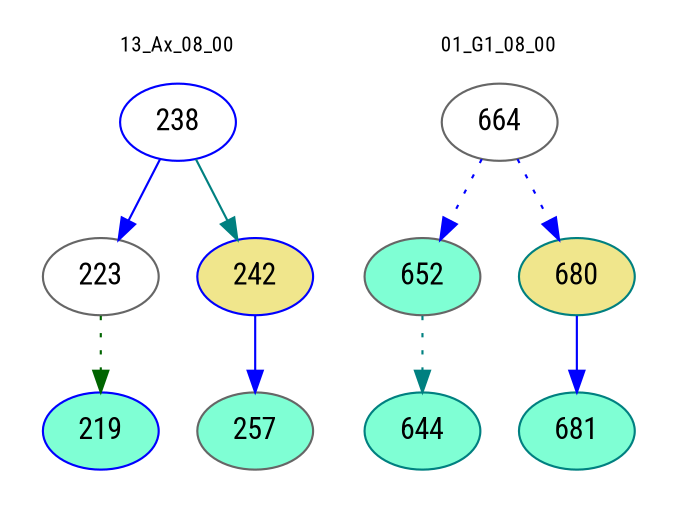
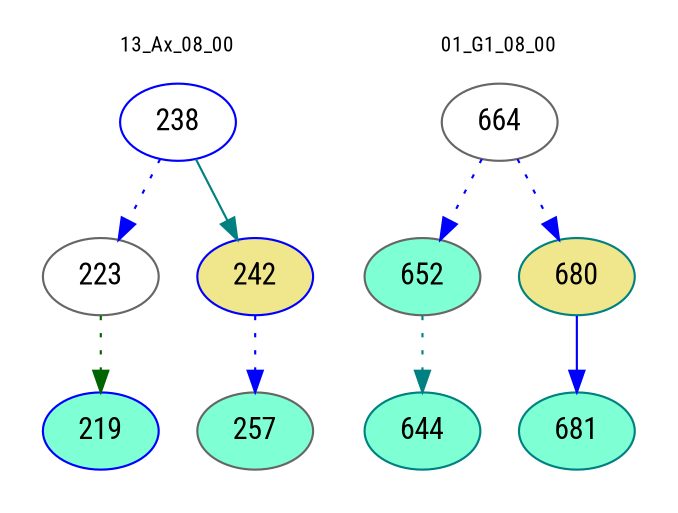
(144, 190) -> (144, 190)
(255, 343) -> (255, 343)
